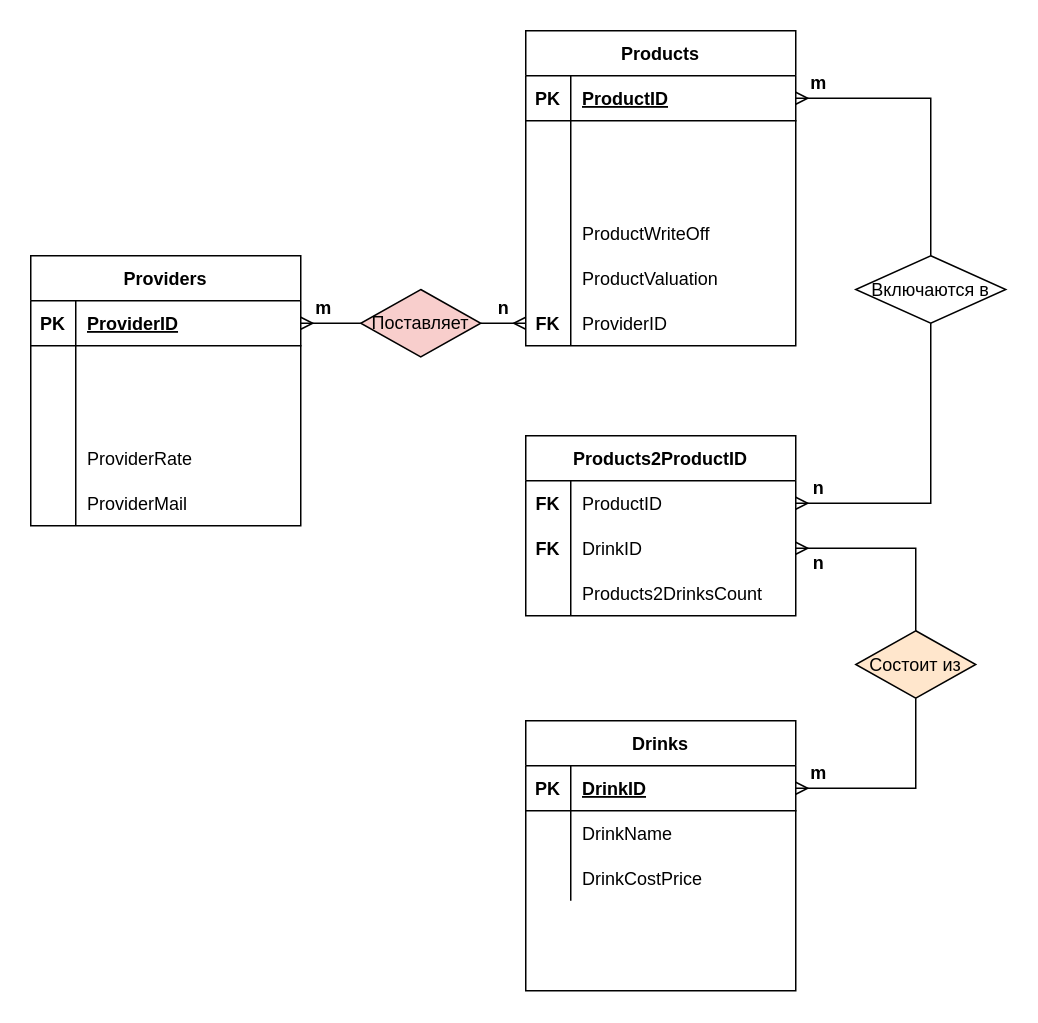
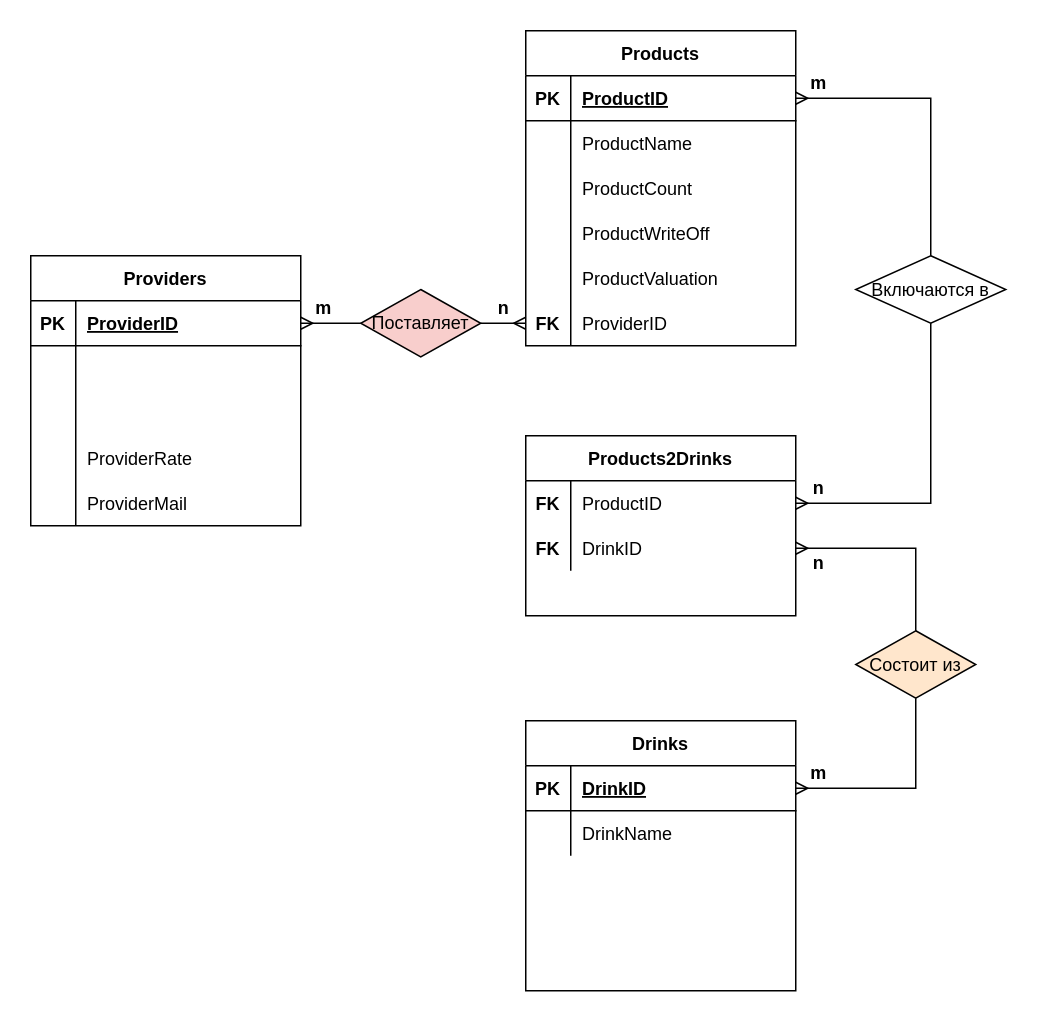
none -> (683, 143)
none -> (683, 188)
(660, 459) -> (660, 459)
(683, 593) -> none
(683, 878) -> none
